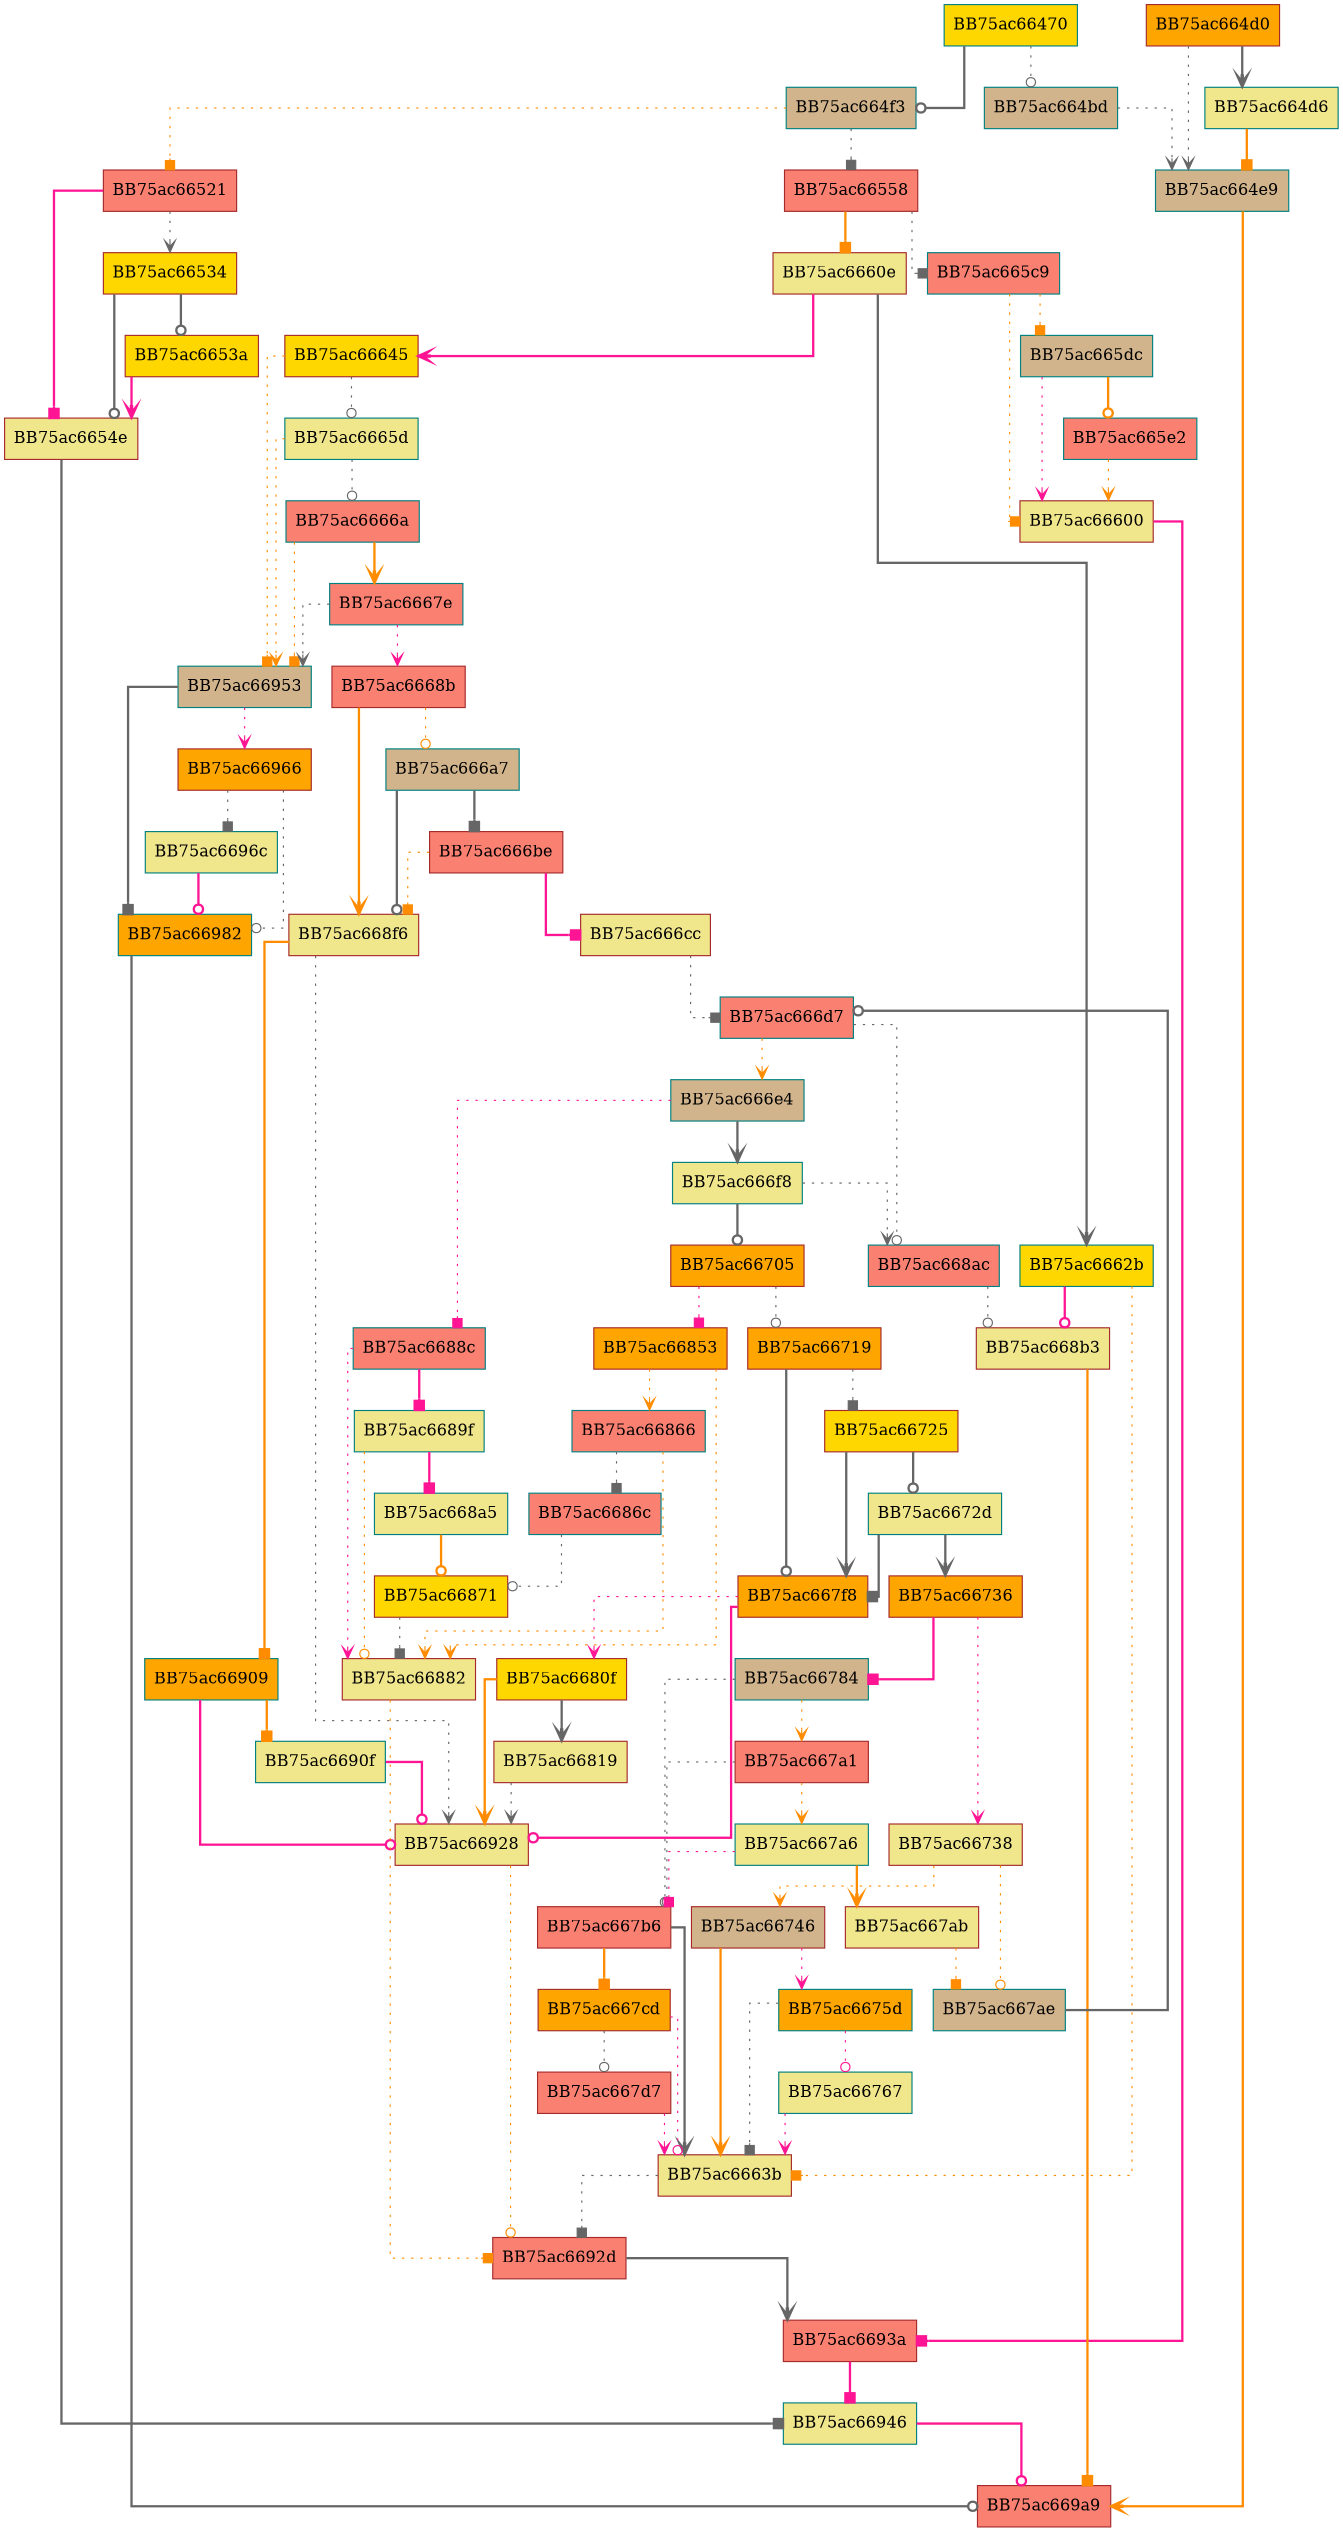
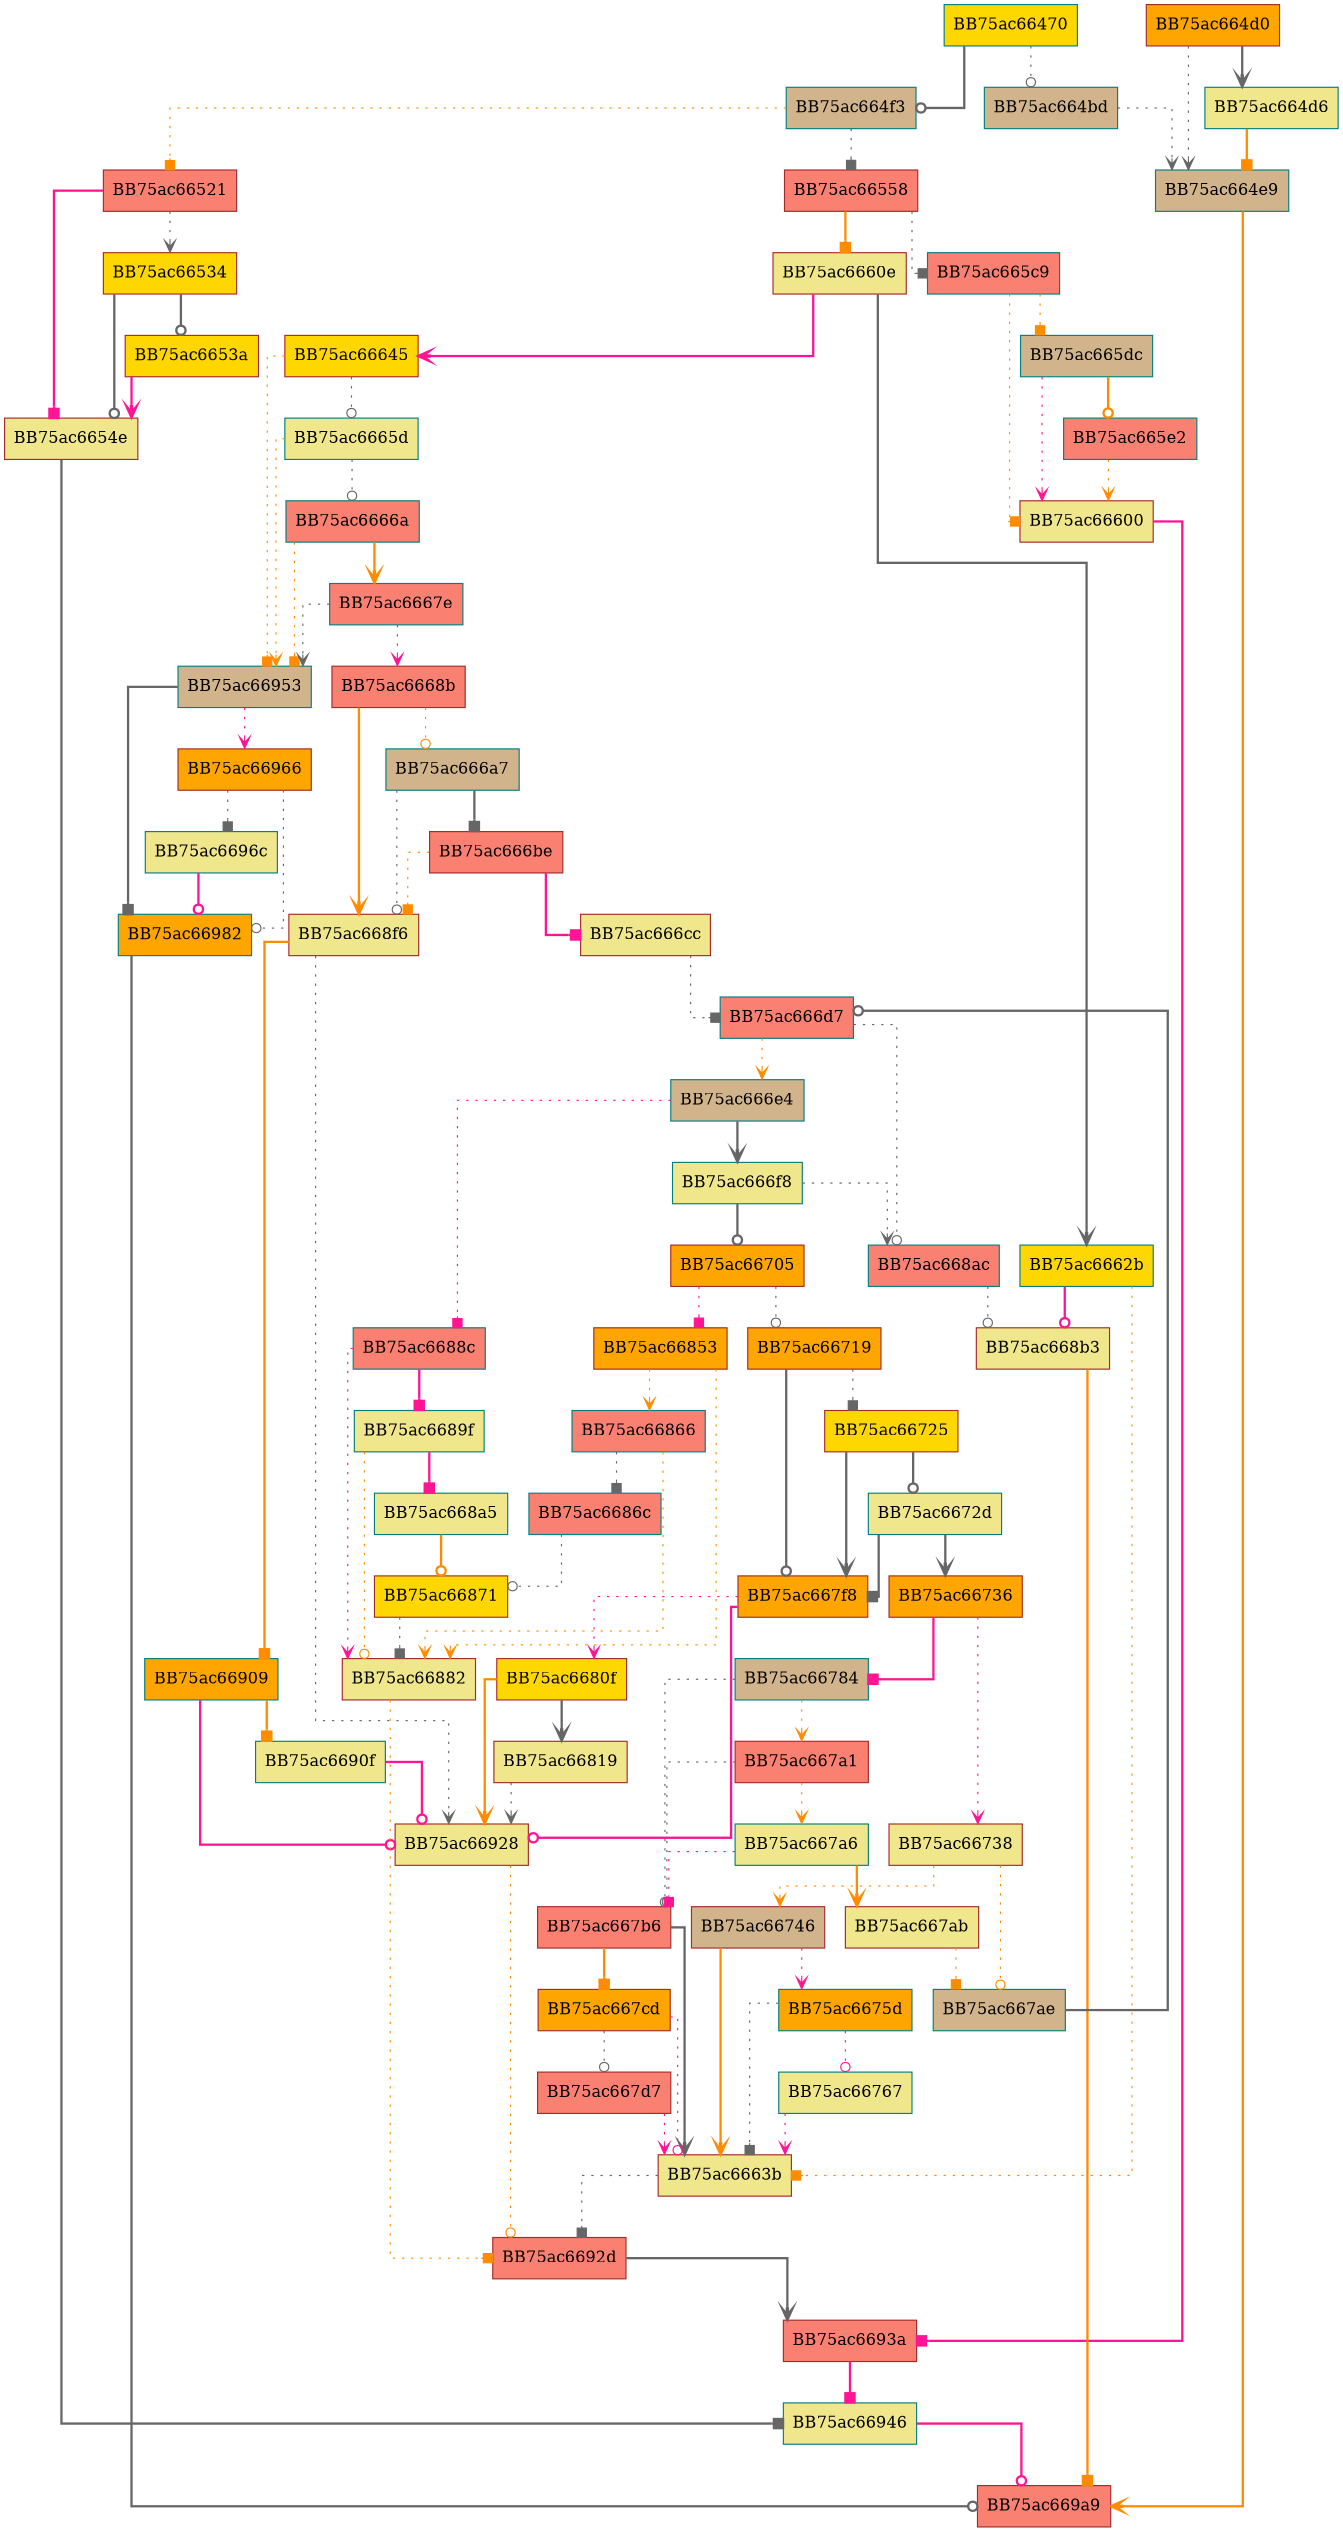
(397, 848) -> (397, 848)
